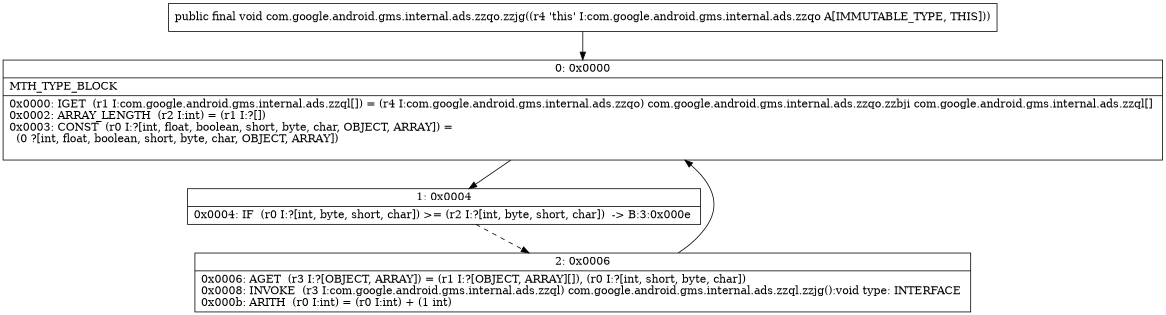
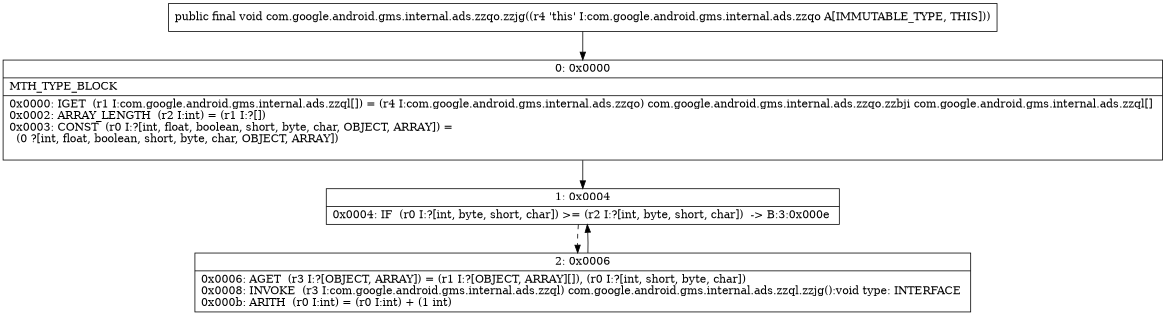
(713, 212) -> (588, 243)
